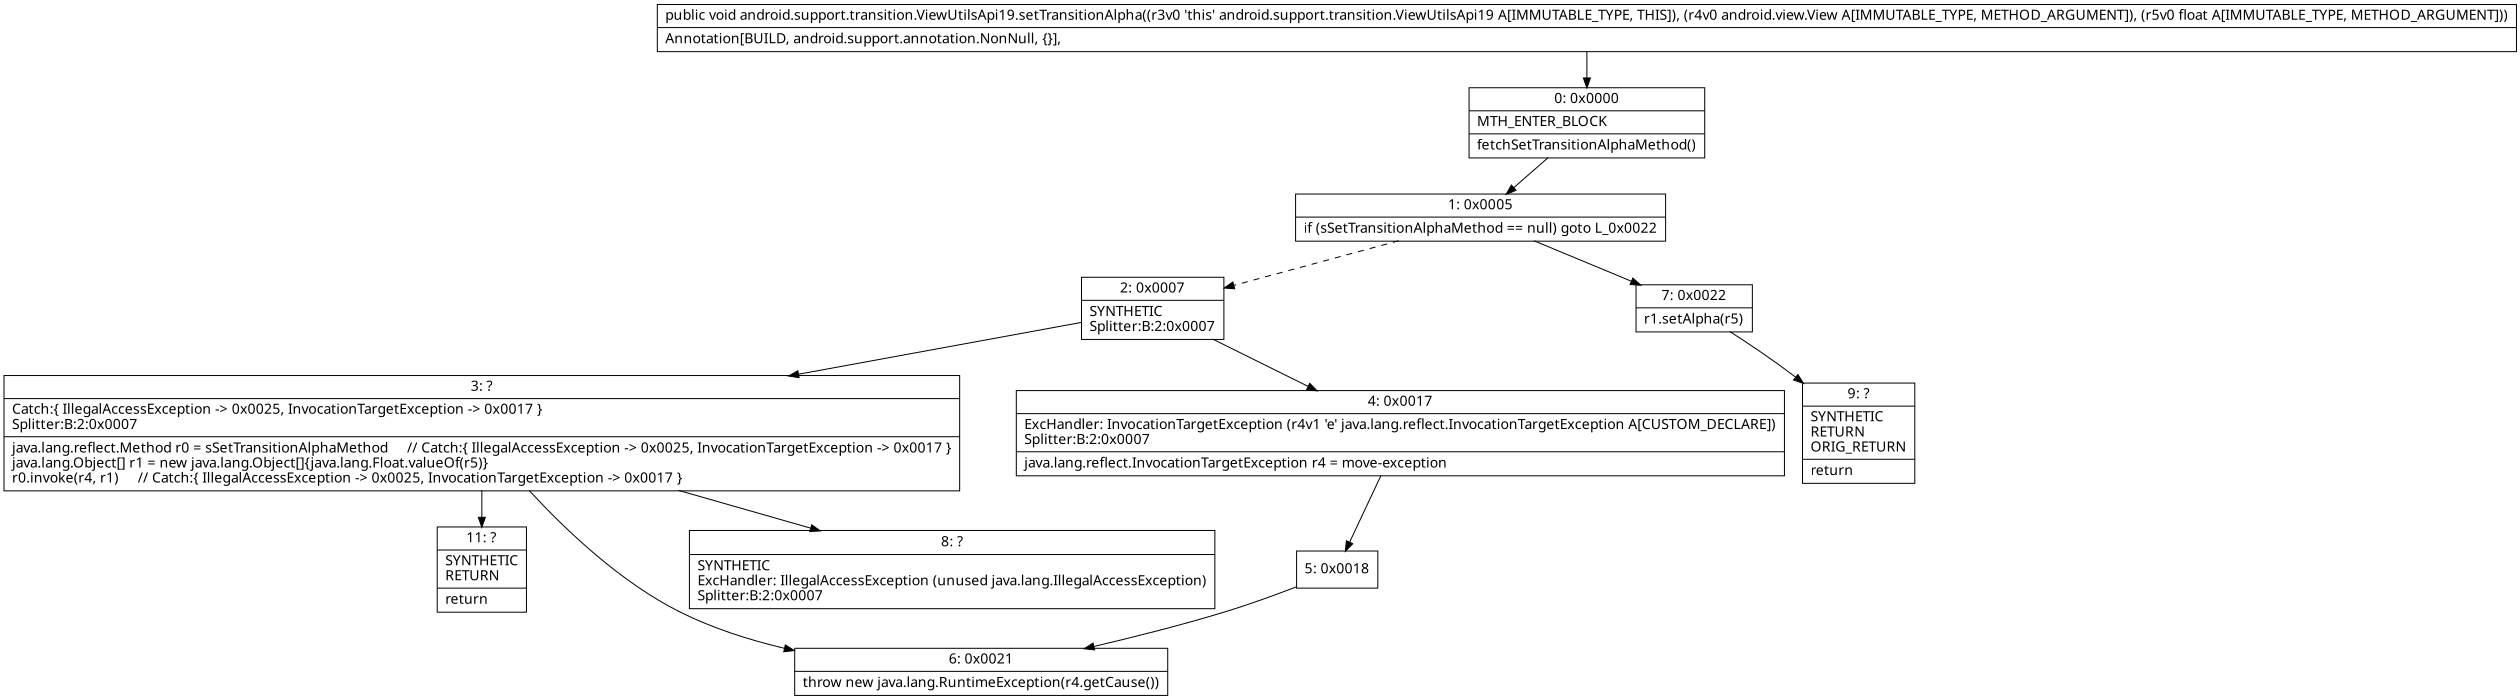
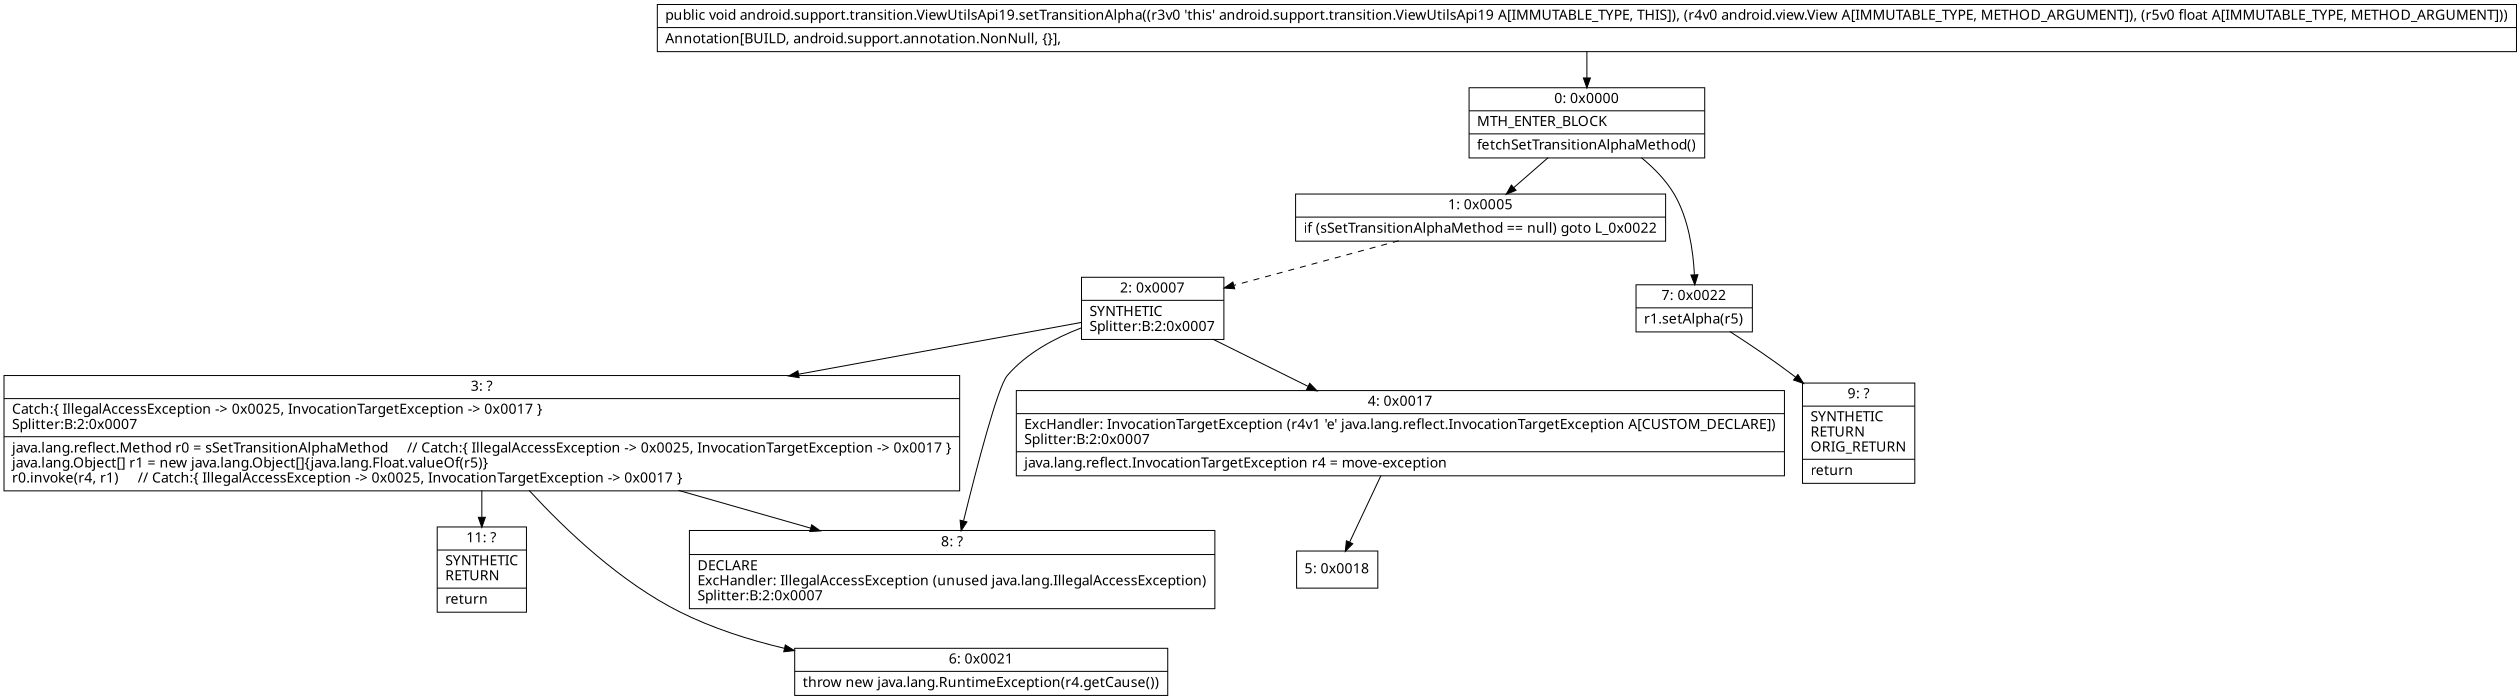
(1583, 261) -> (1682, 210)
none -> (995, 405)
(734, 566) -> (728, 566)
(1196, 620) -> none
